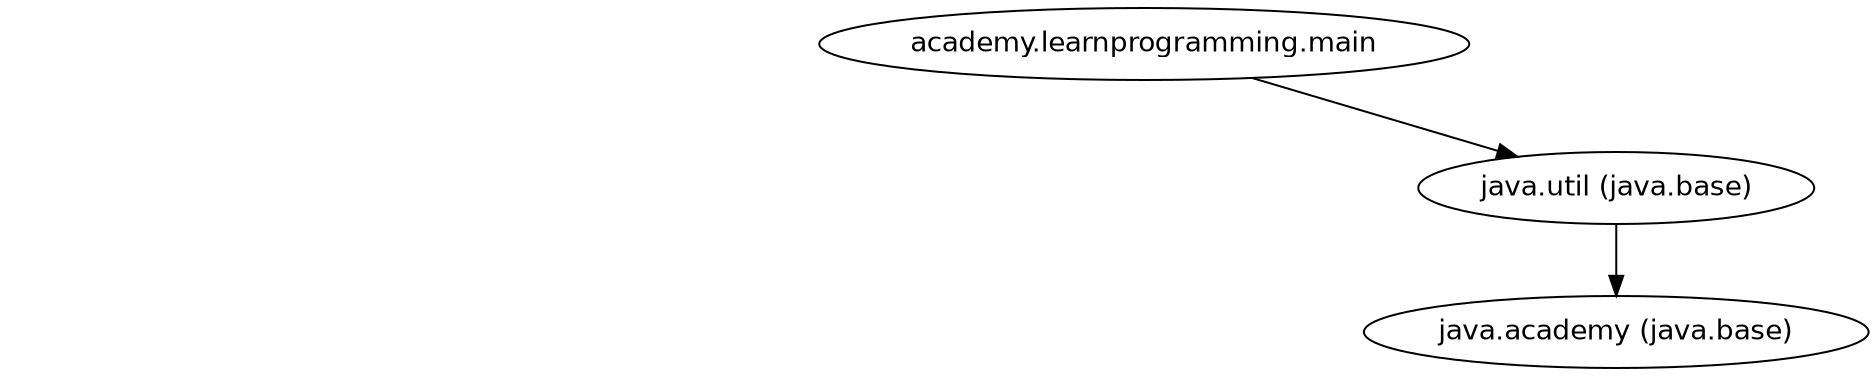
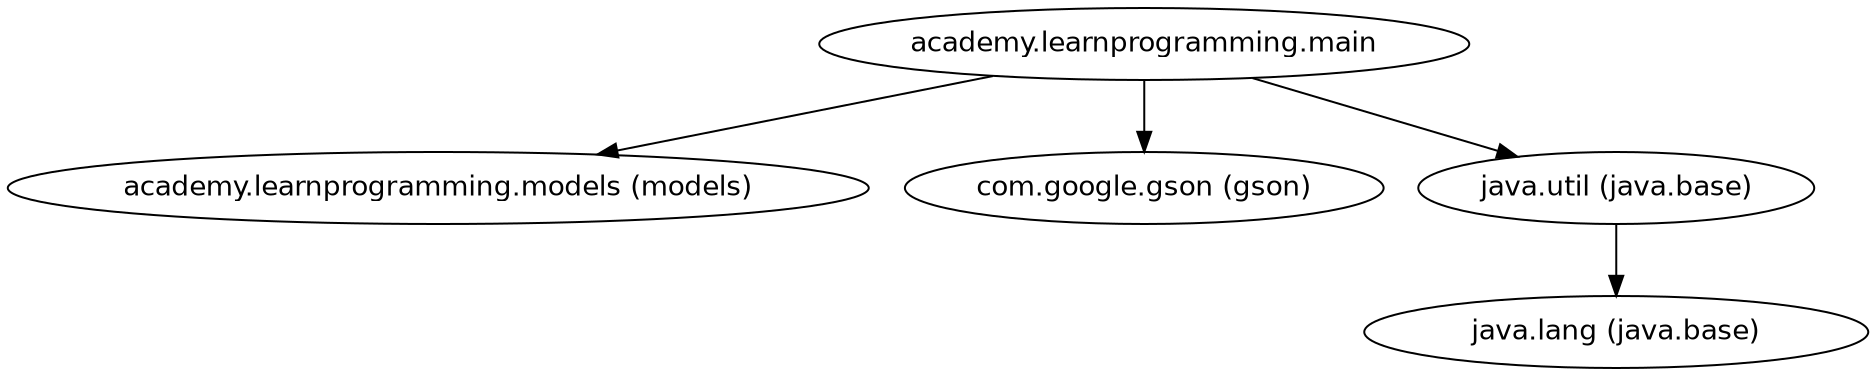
none -> (438, 188)
none -> (1144, 188)
(1616, 332) -> (1616, 332)
